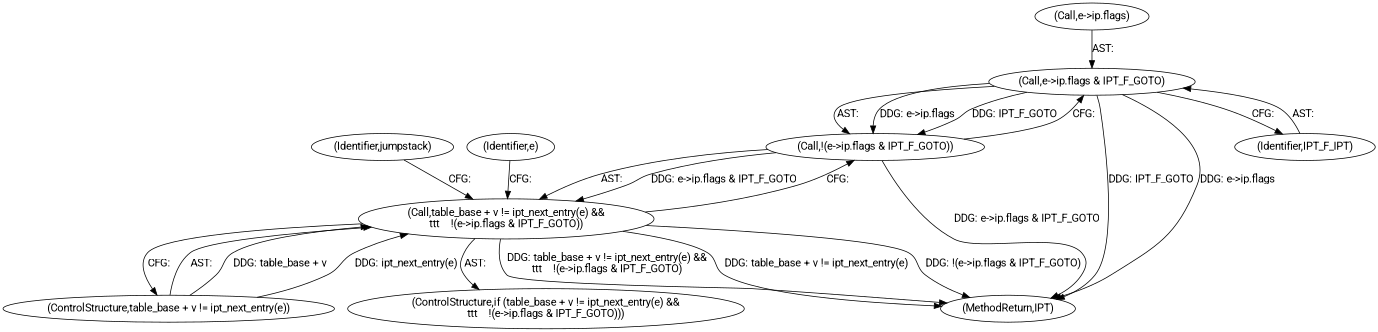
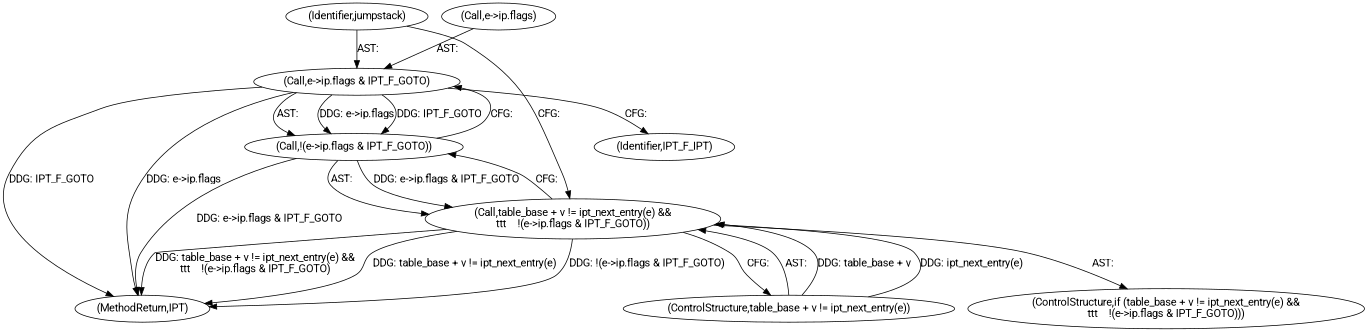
(1252, 99) -> (357, 45)
(511, 147) -> none
